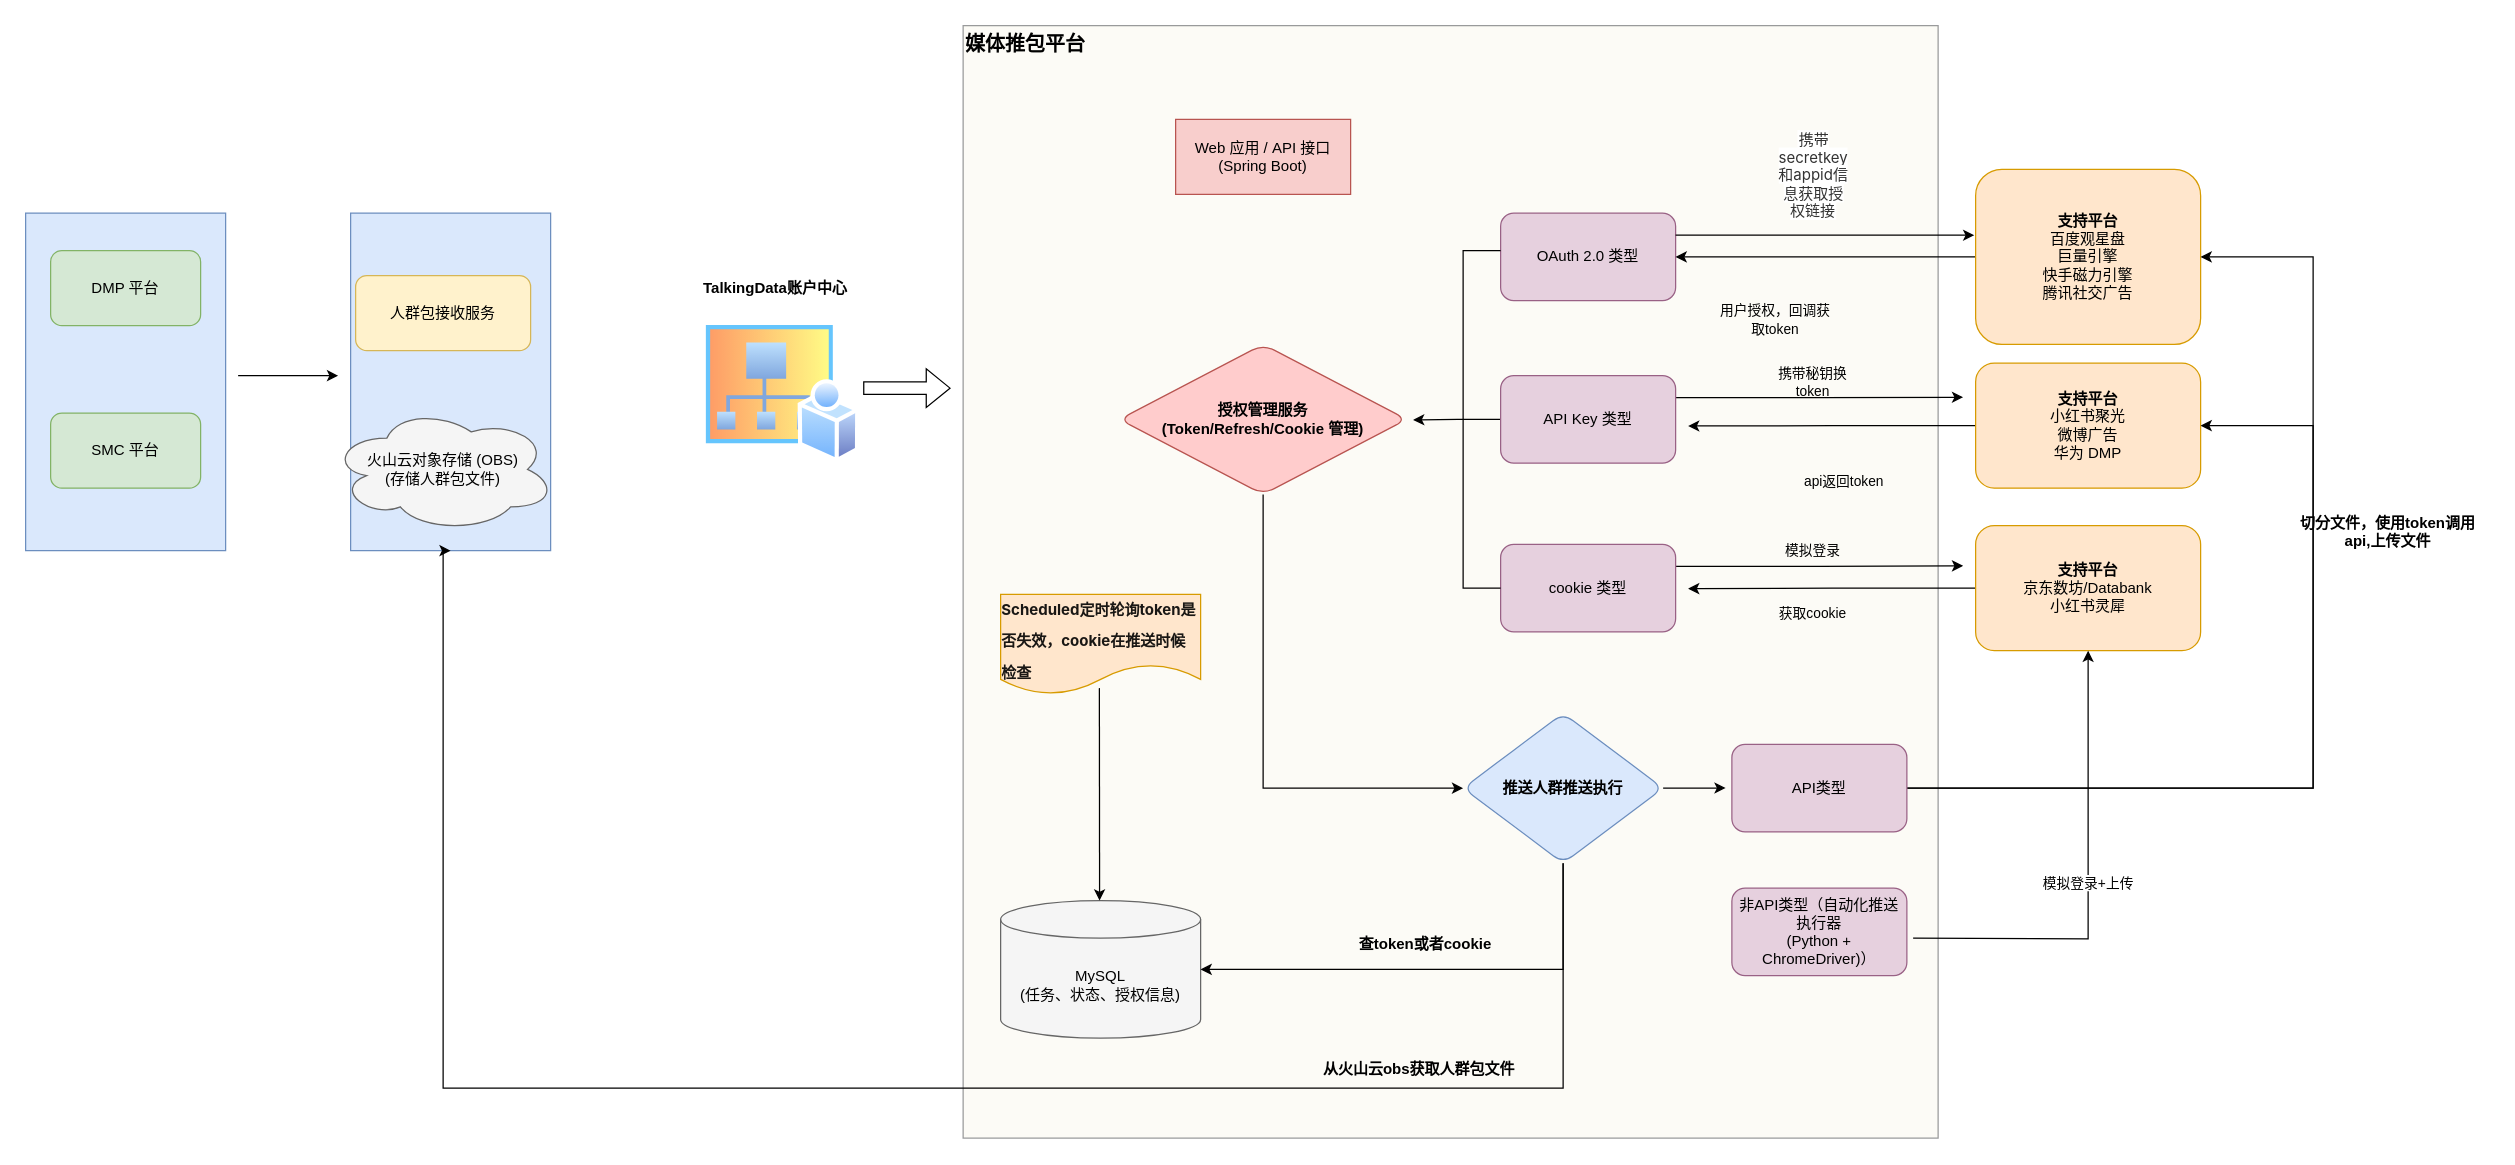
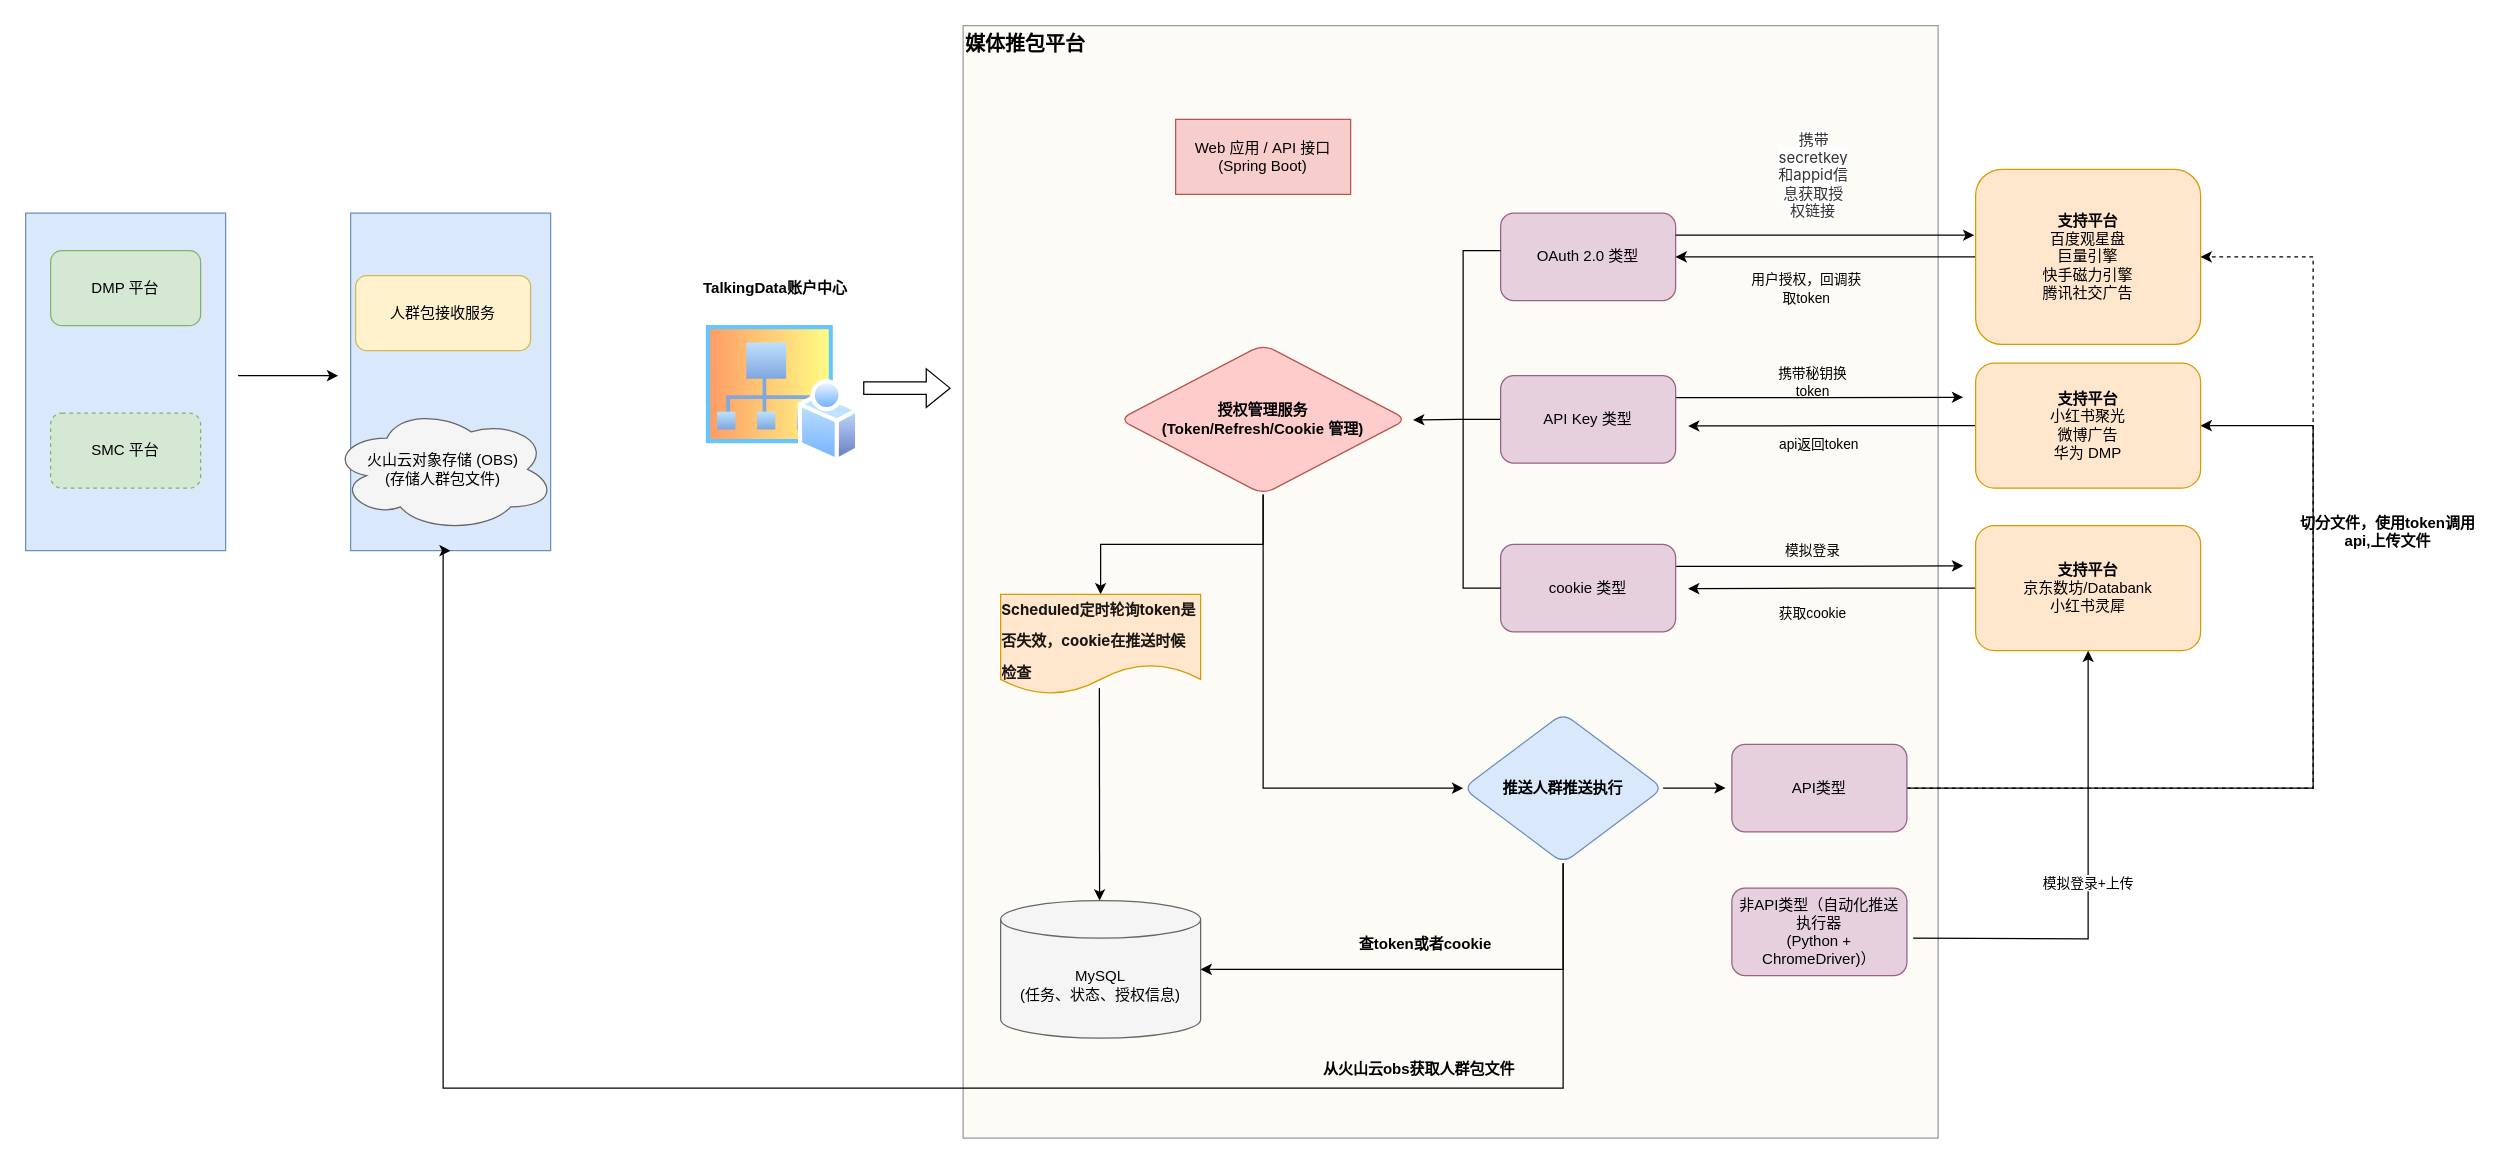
(2313, 288) -> (2313, 288)
(1776, 319) -> (1807, 288)
(126, 451) -> (126, 451)
(1844, 482) -> (1819, 444)
none -> (1160, 544)
